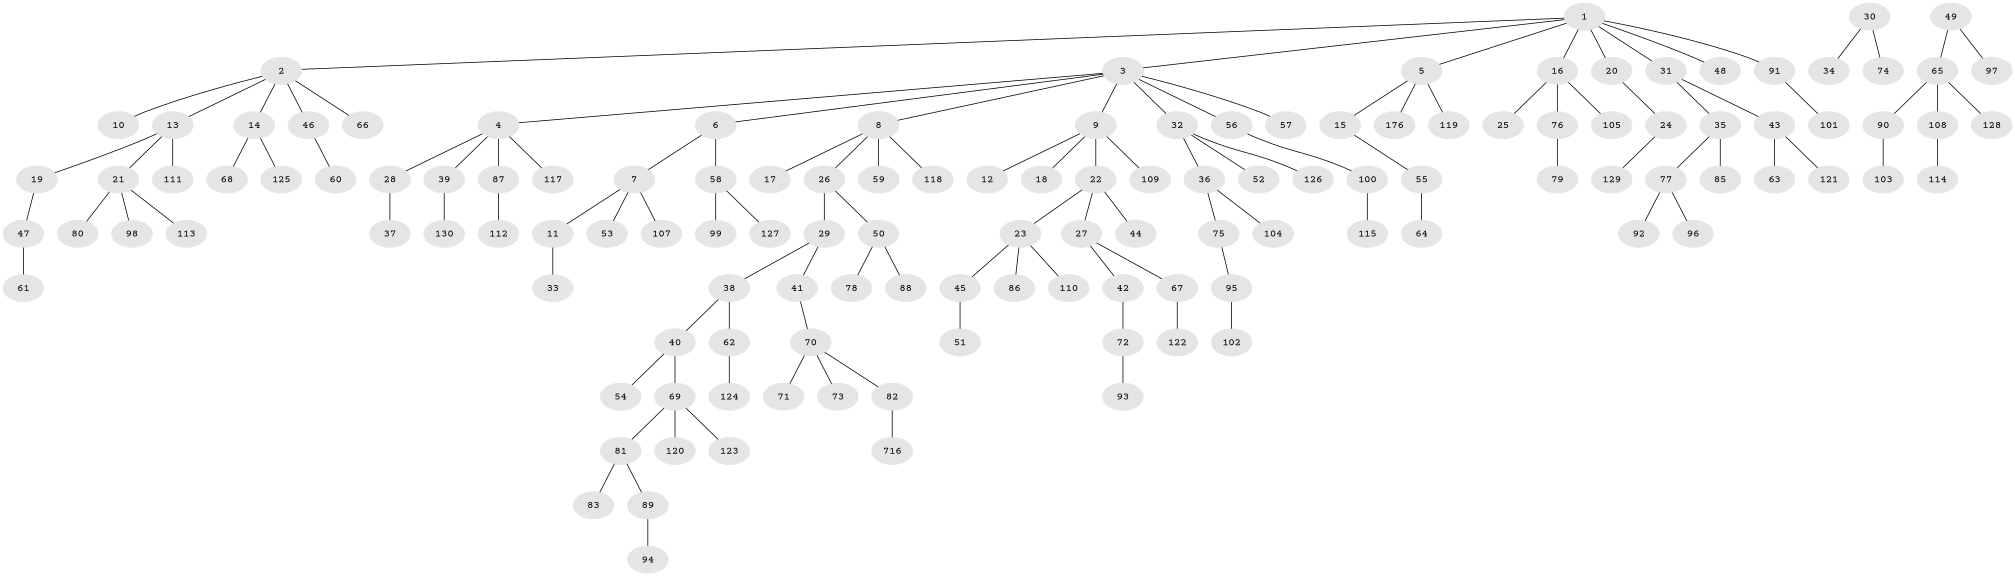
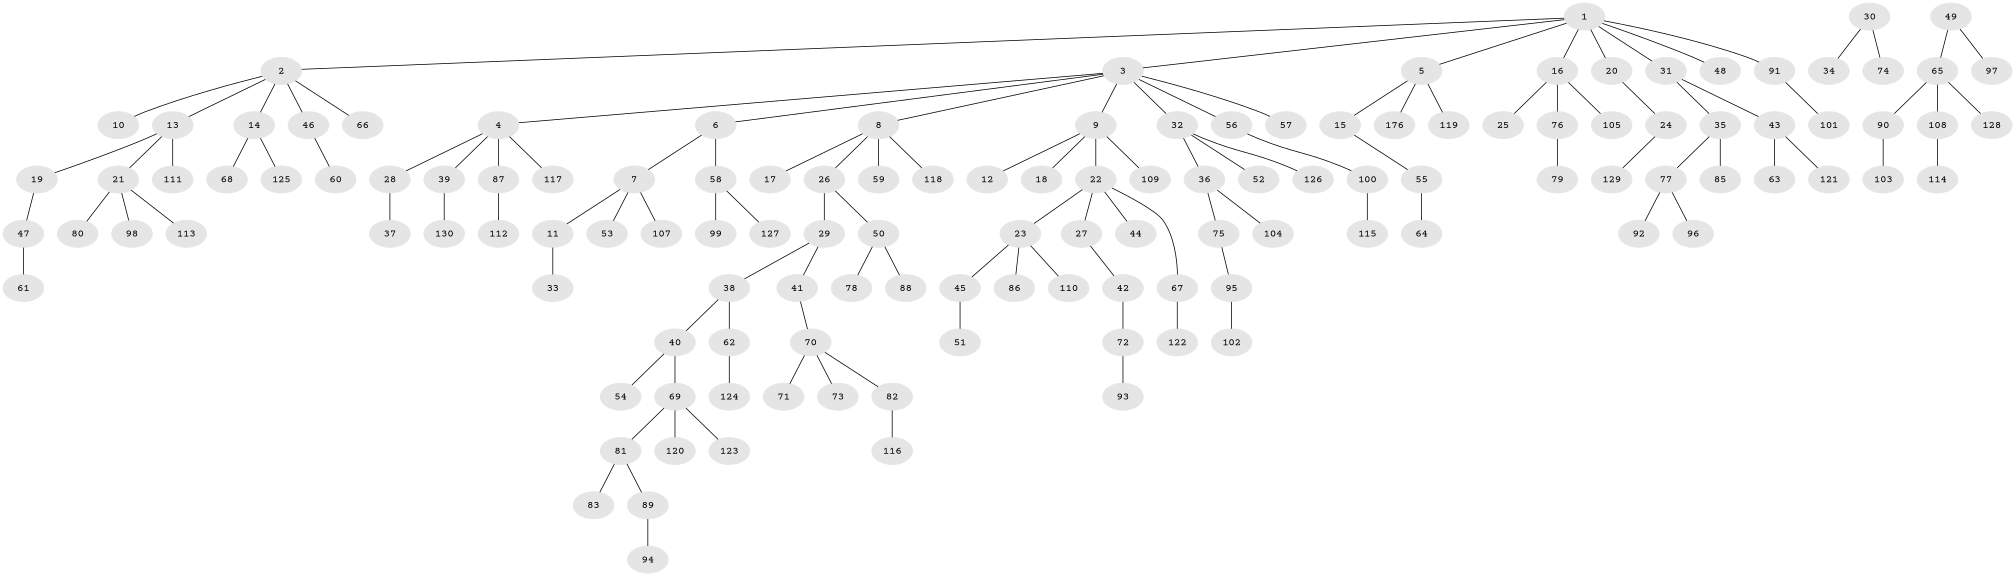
(1129, 261) -> (1162, 219)
(892, 451) -> (892, 451)
